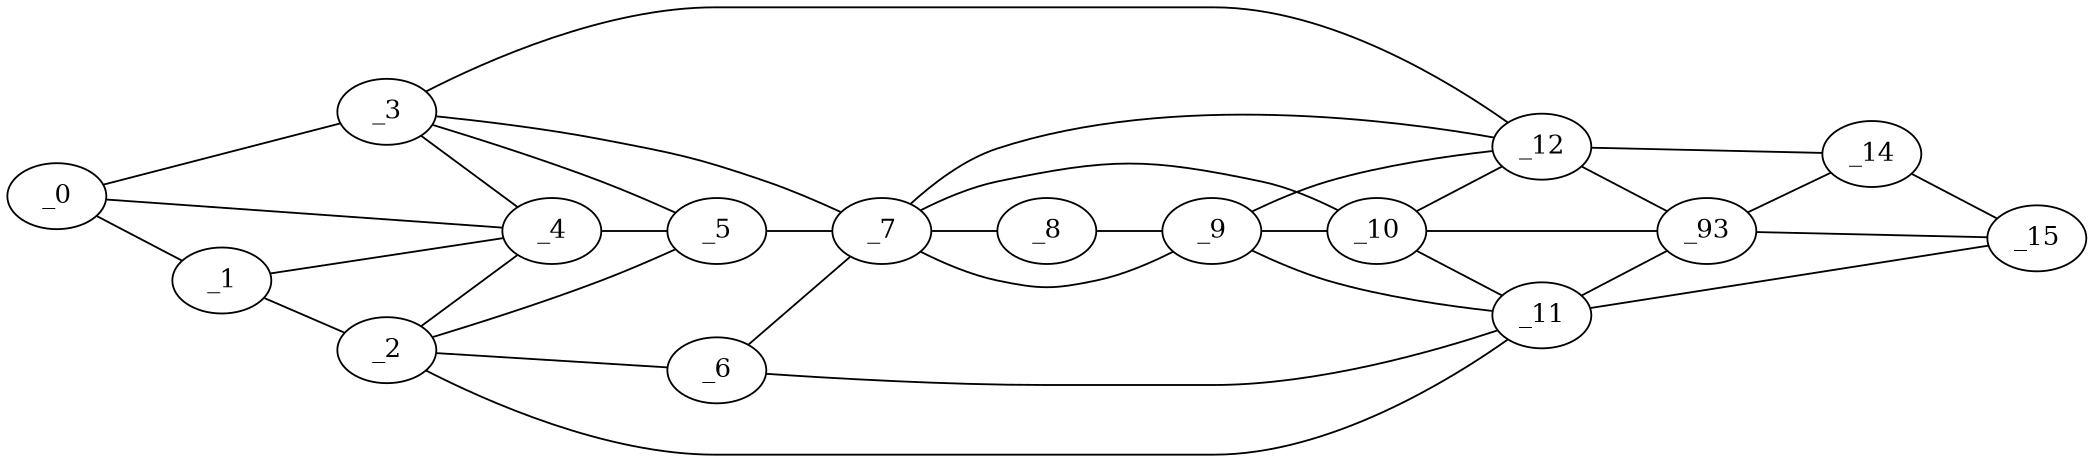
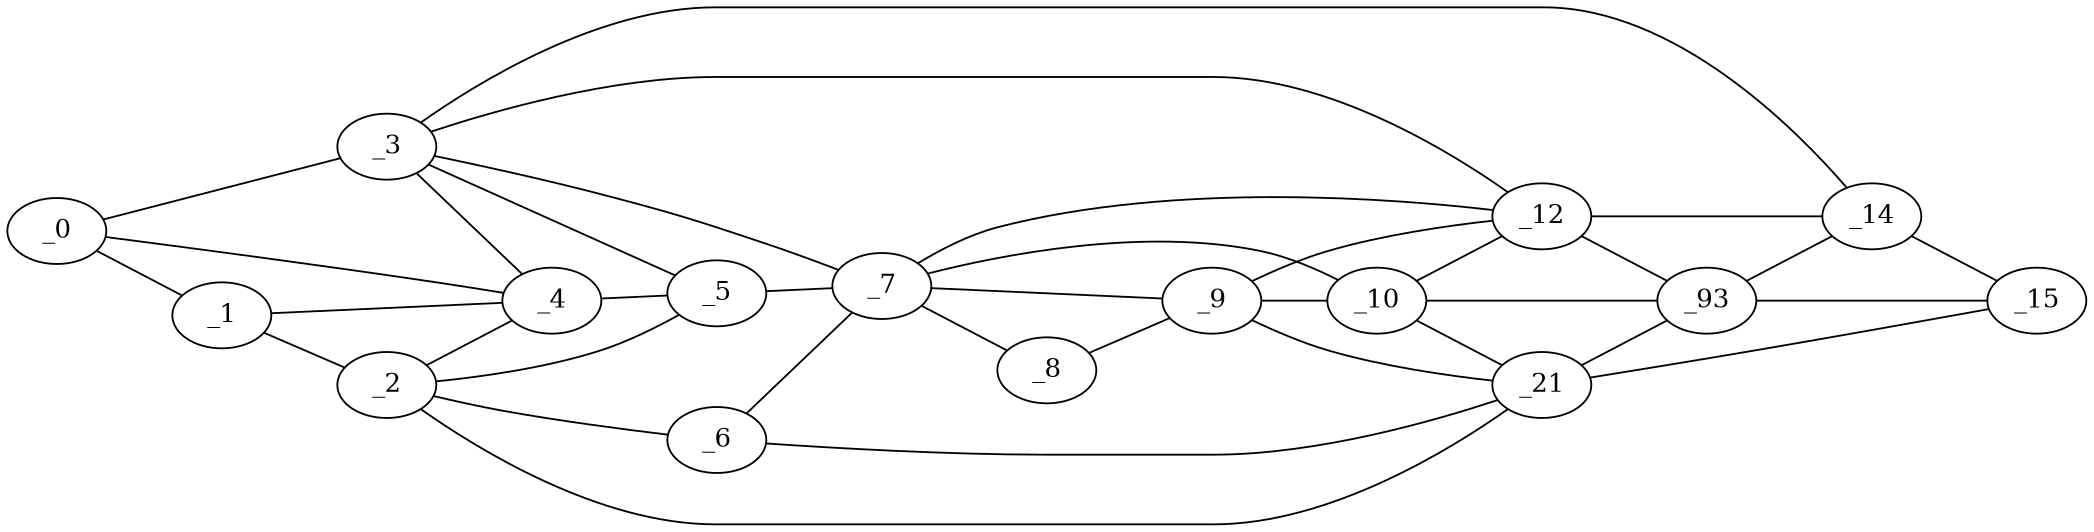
none -> (1150, 7)
(1542, 315) -> (1542, 385)
